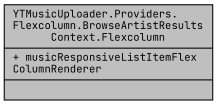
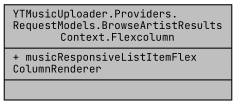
(108, 26) -> (118, 26)
